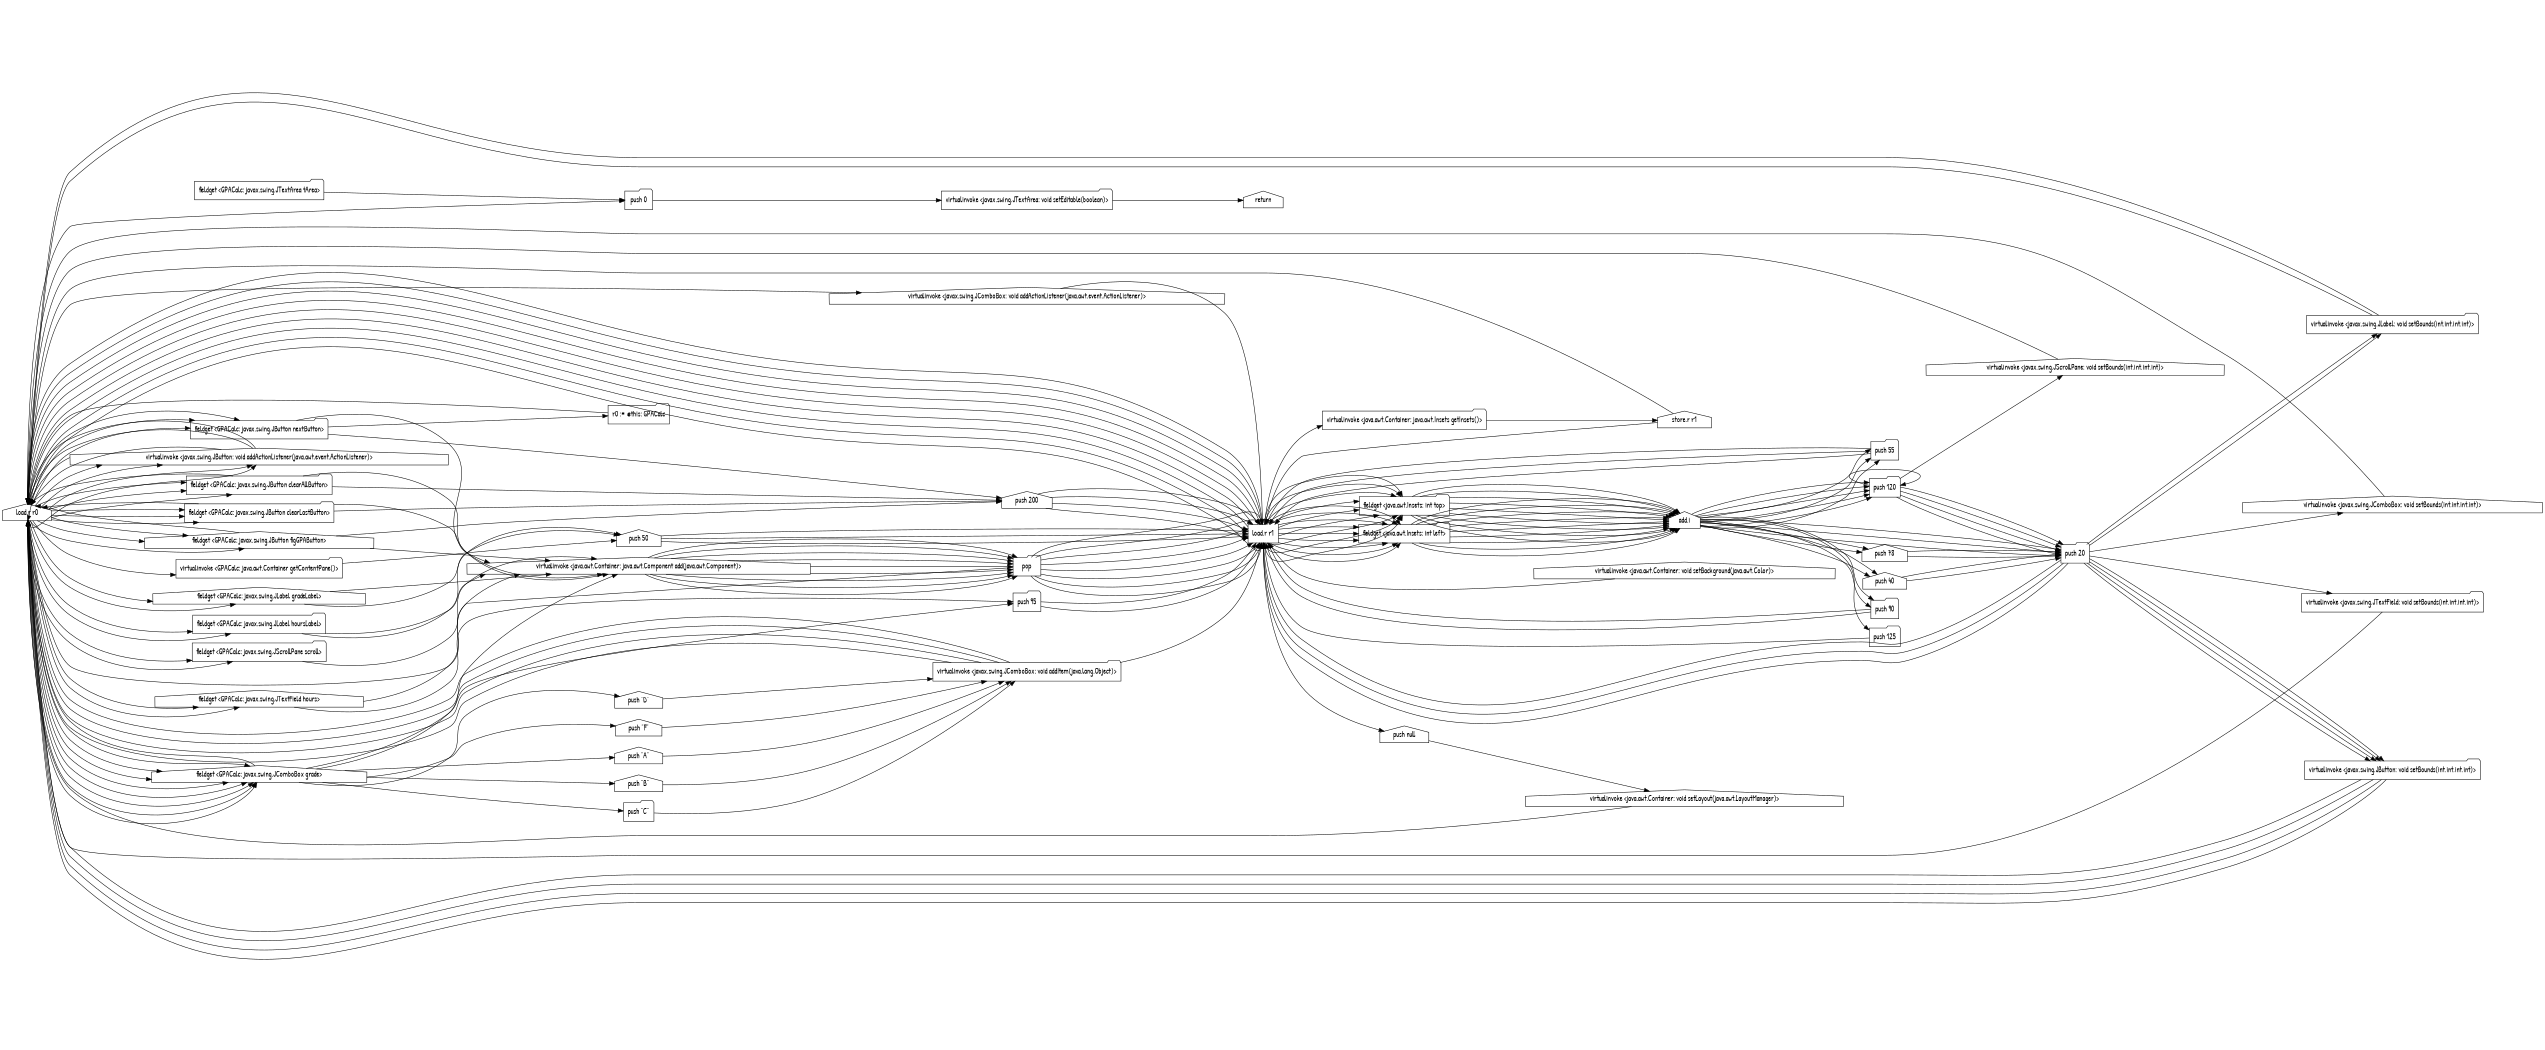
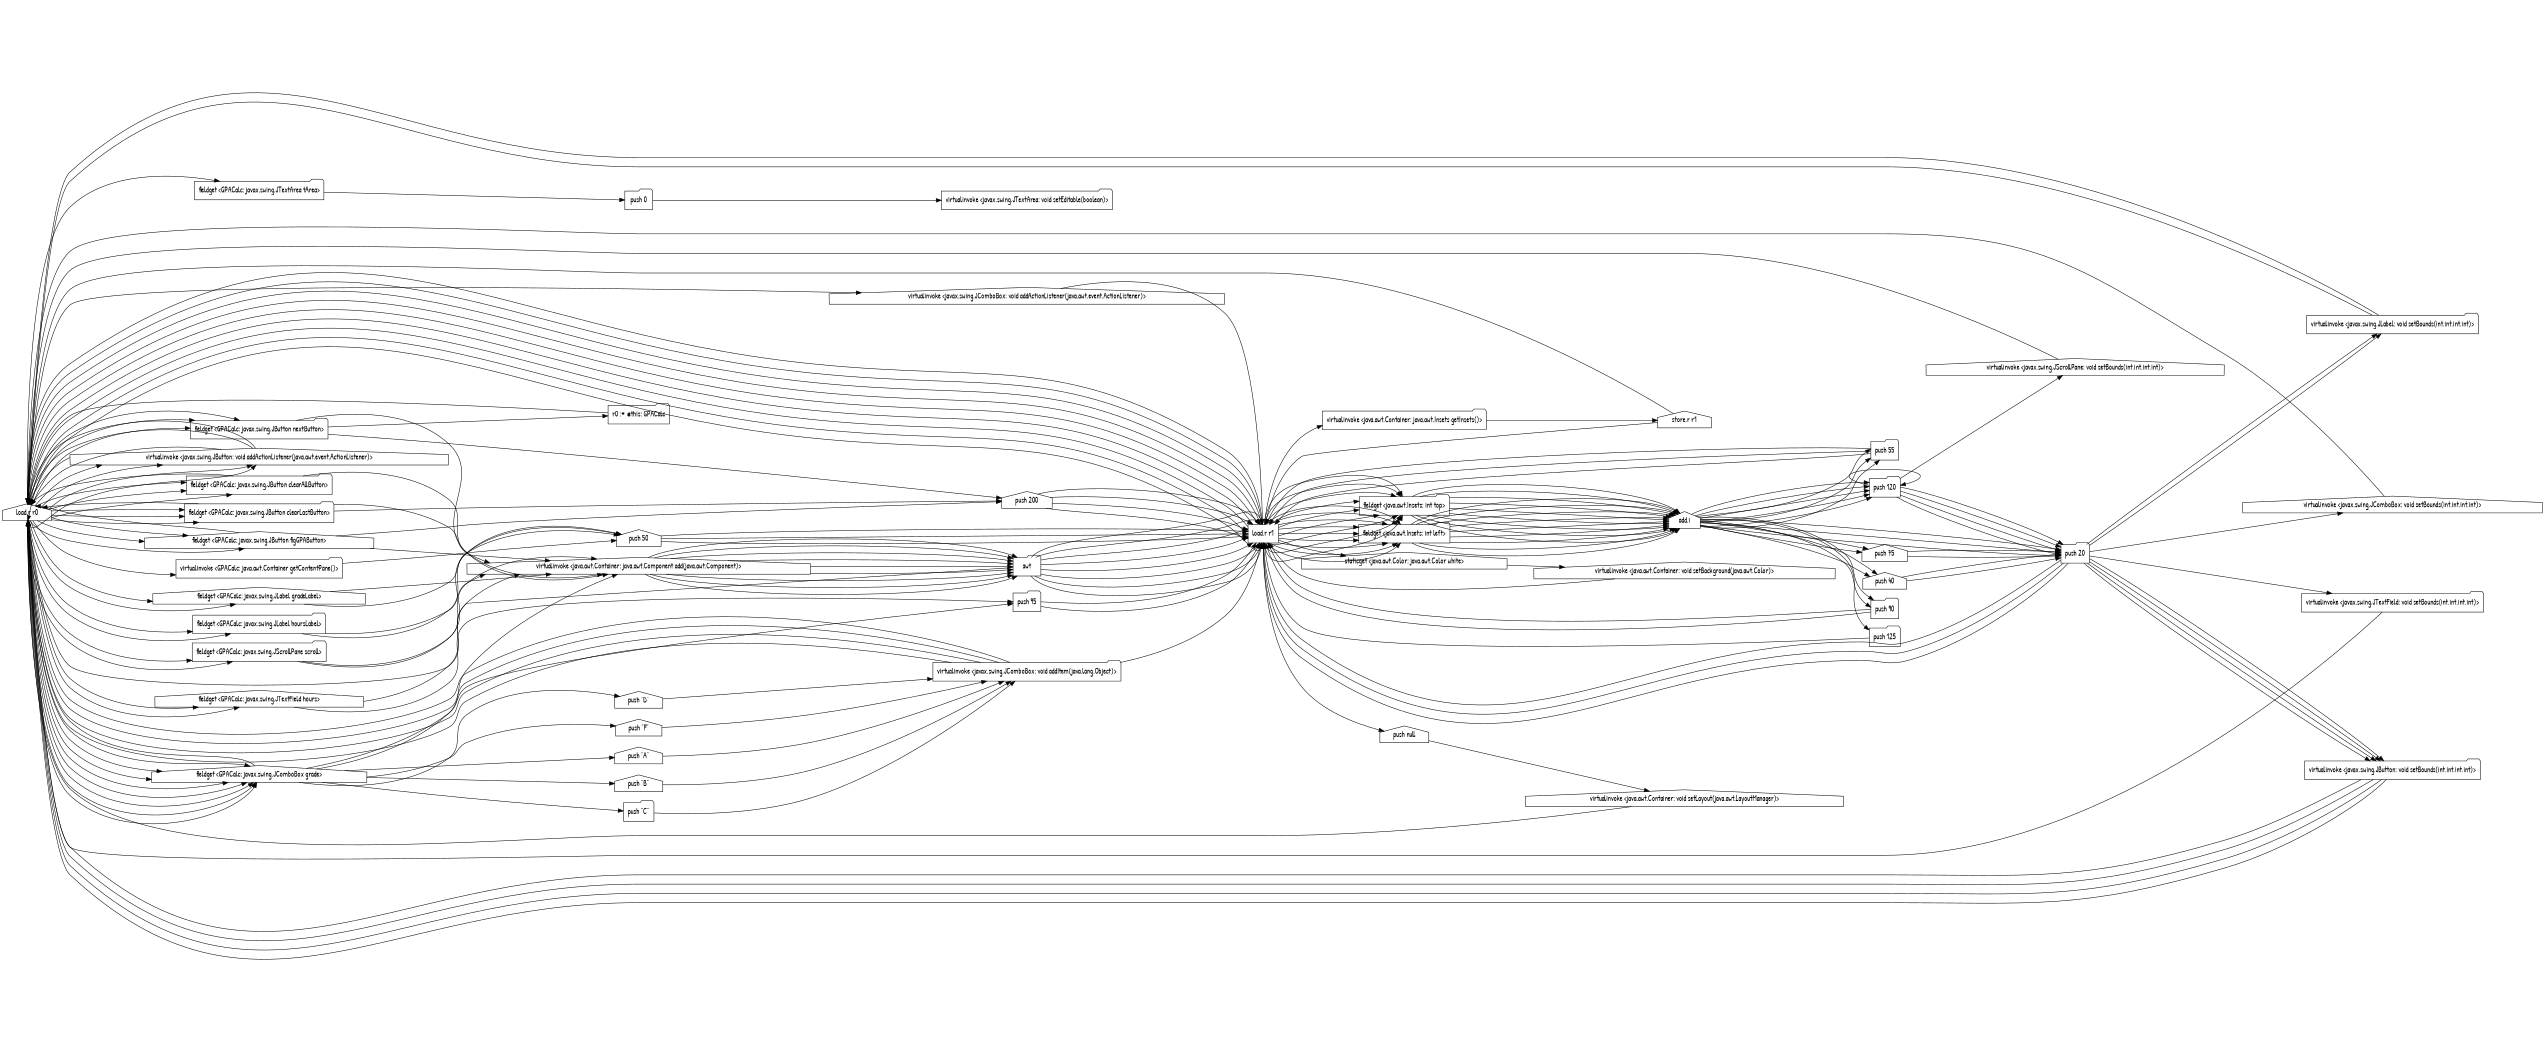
(1263, 200) -> none
(202, 216) -> (42, 277)
(664, 493) -> none
(1885, 554) -> (1885, 554)
none -> (1404, 562)
(1027, 567) -> (1027, 567)
none -> (458, 596)
